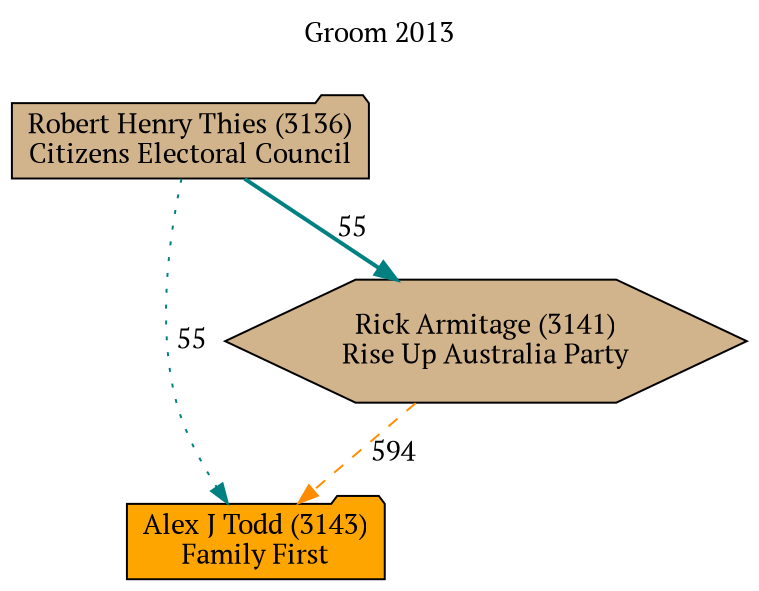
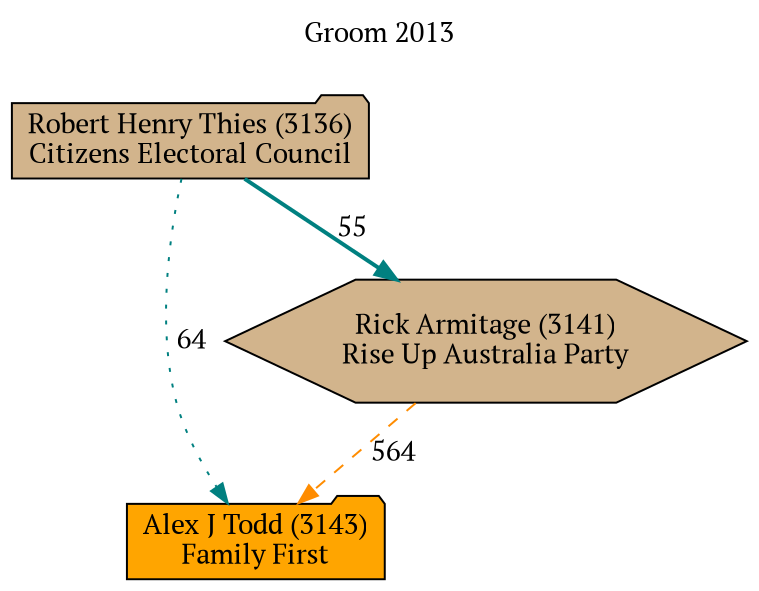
(192, 341) -> (192, 341)
(394, 453) -> (394, 453)
